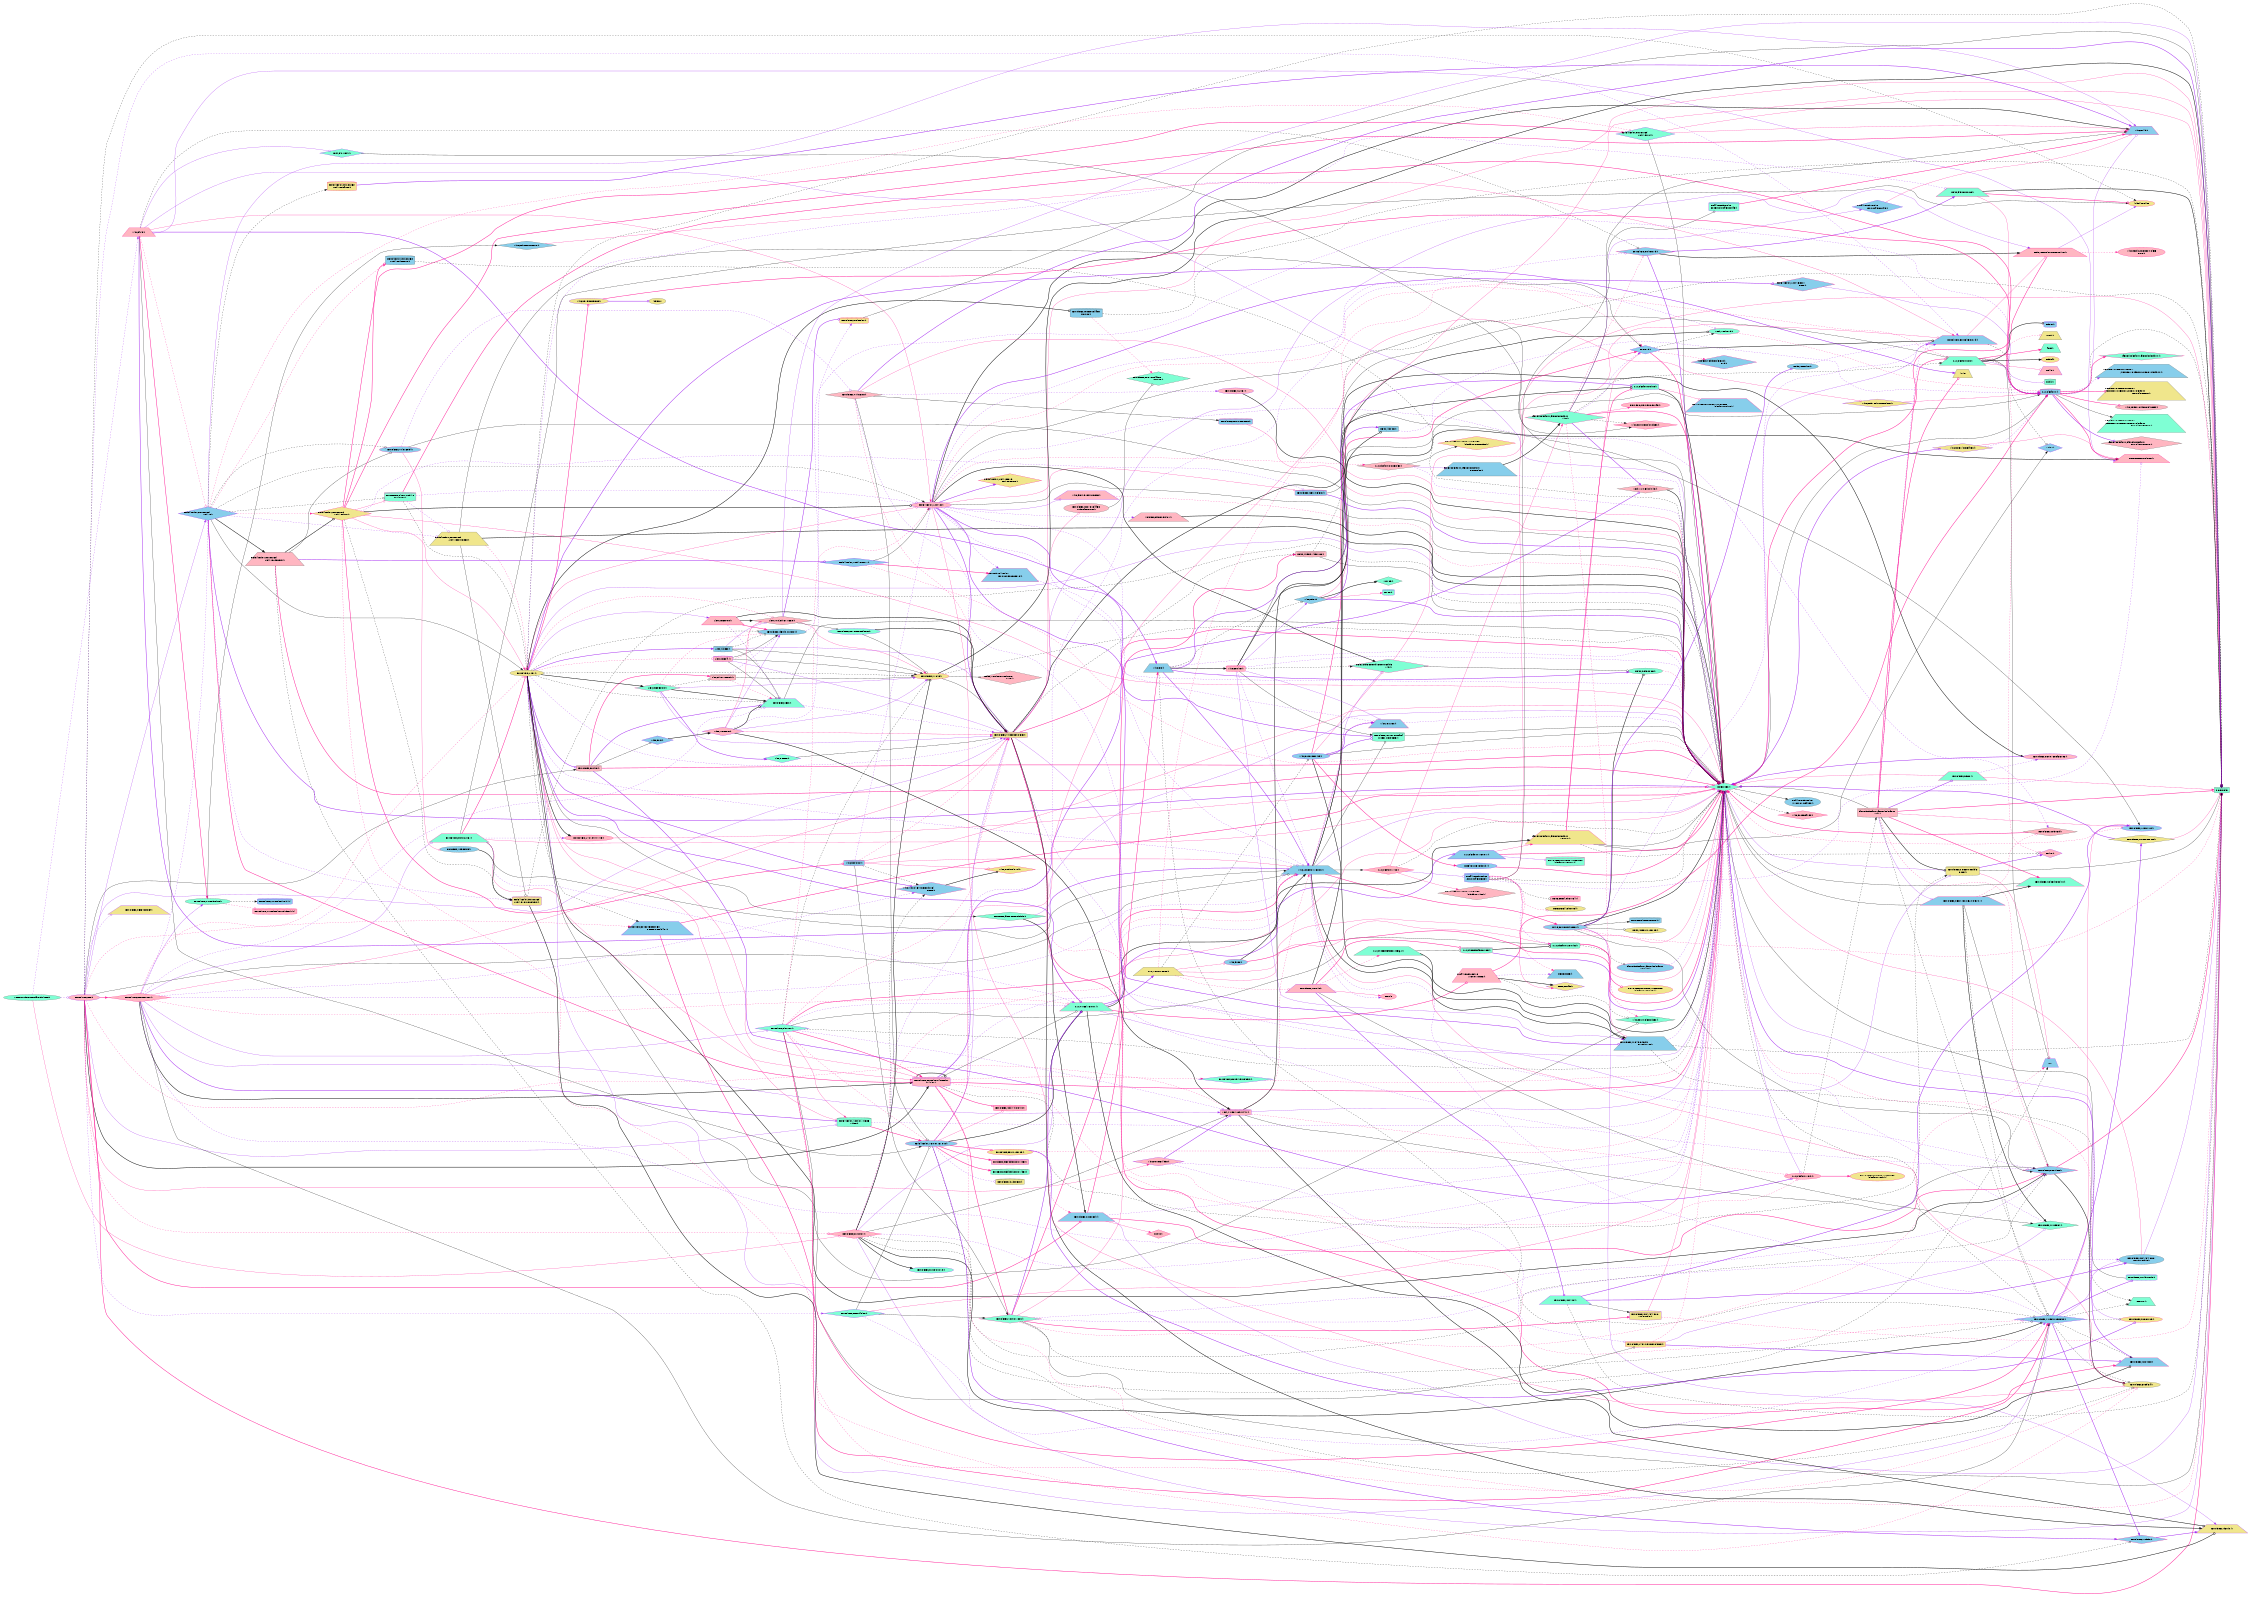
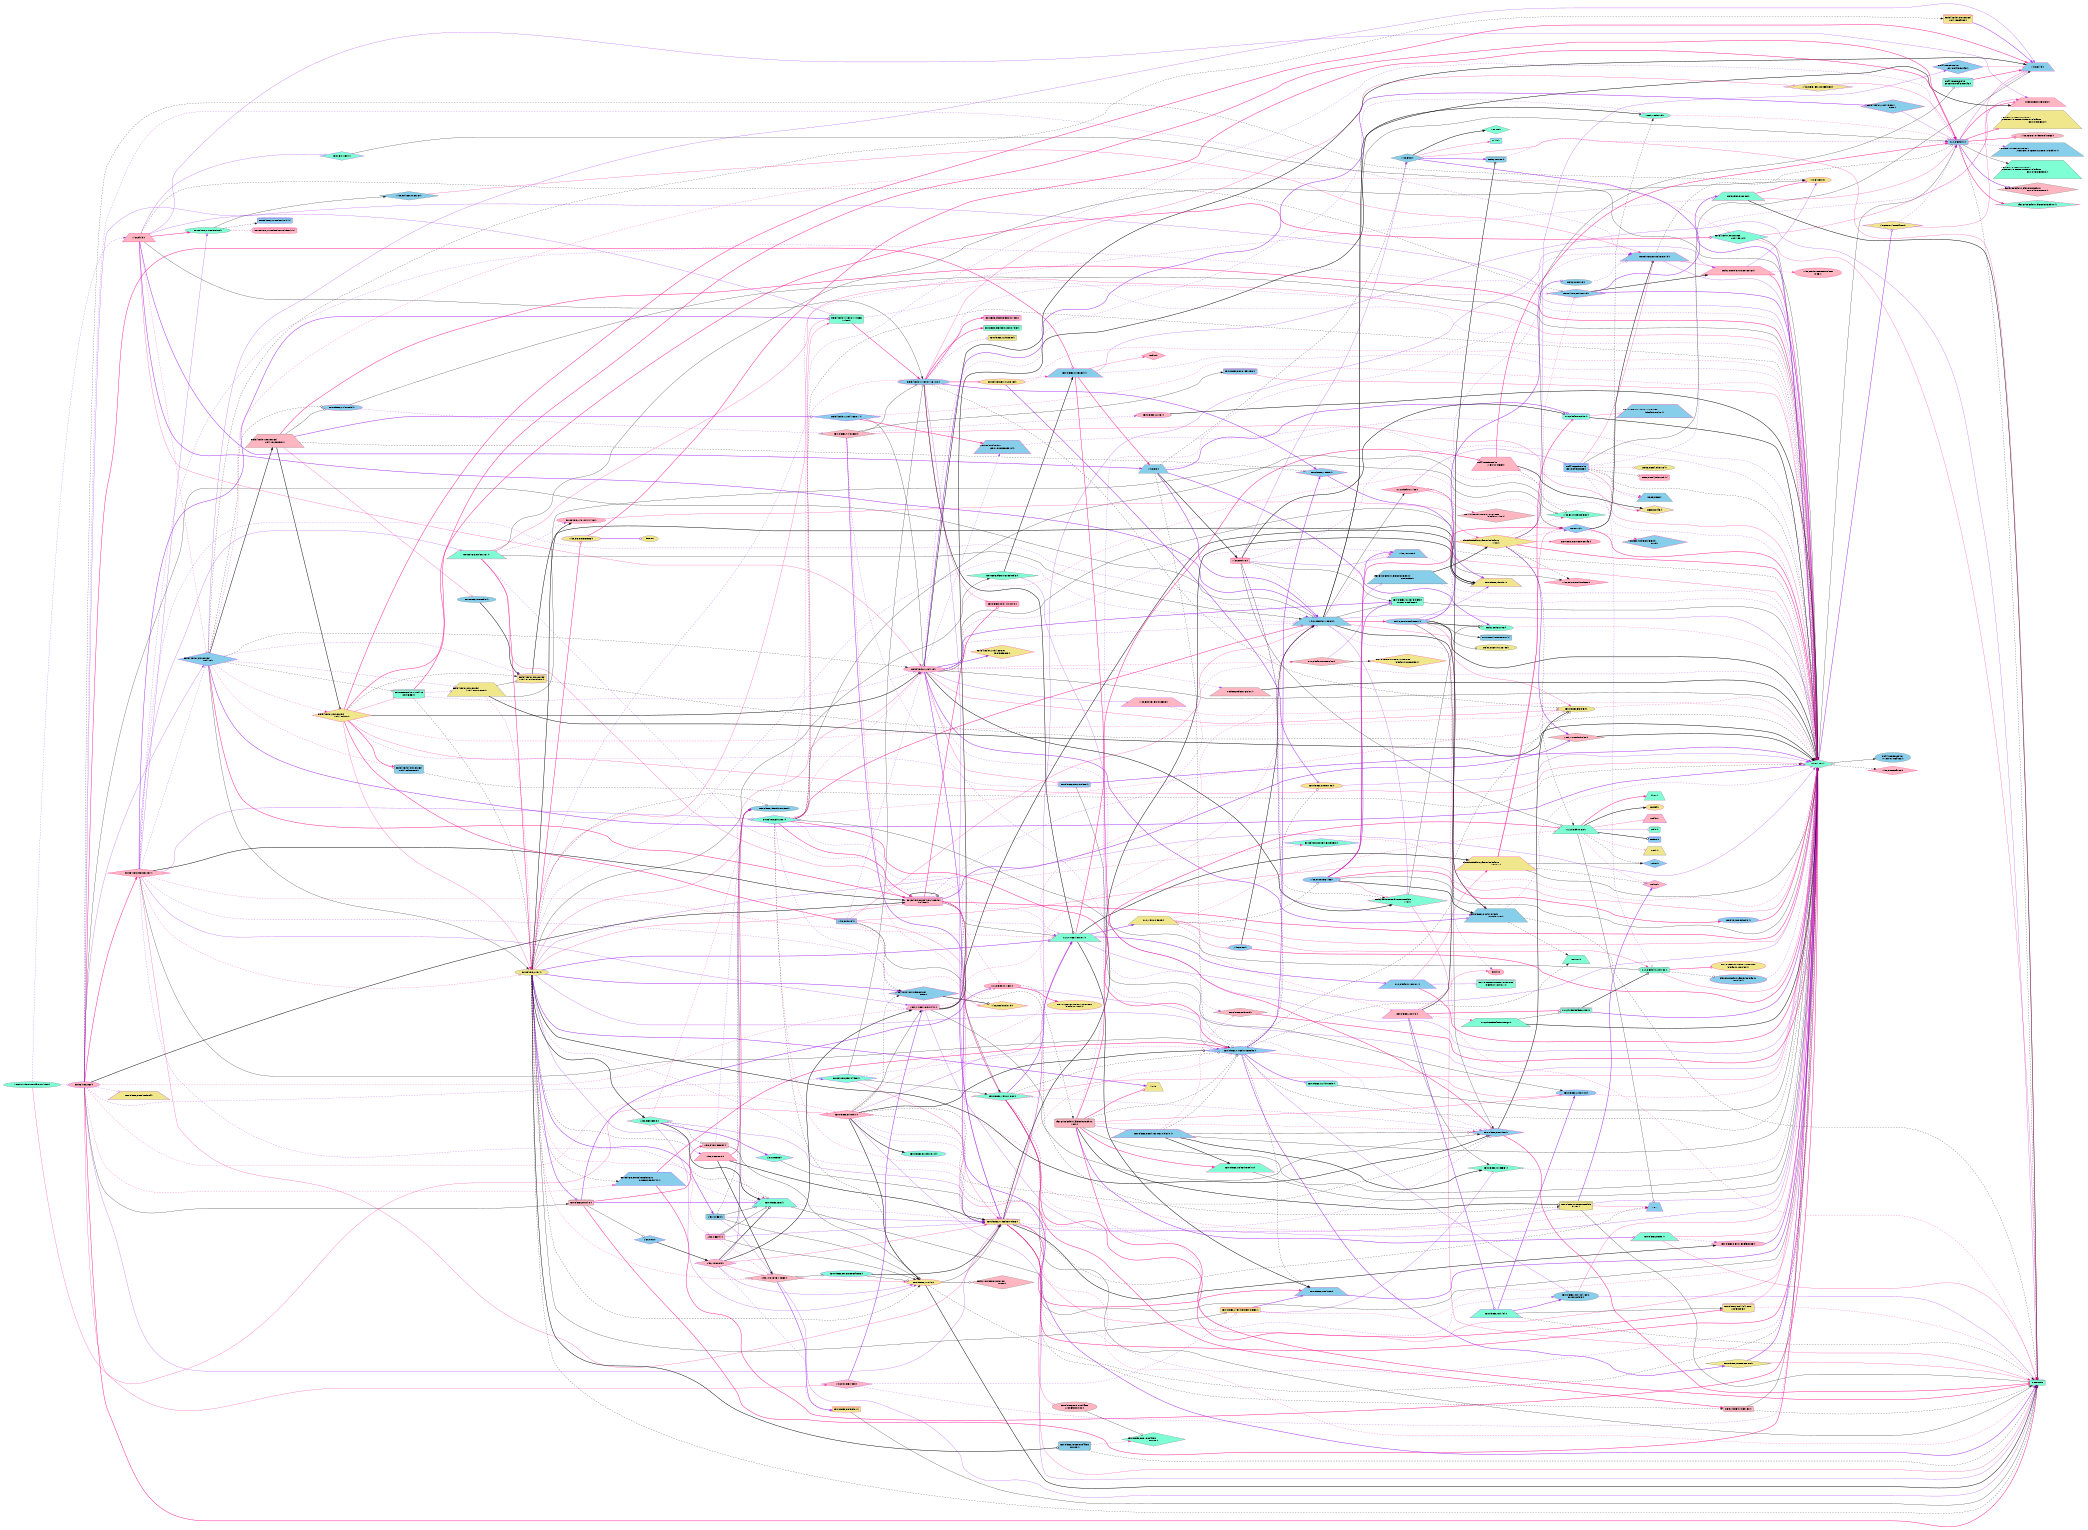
(1565, 418) -> (1496, 542)
(422, 652) -> (373, 518)
(1746, 985) -> (1514, 1072)
